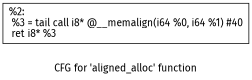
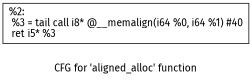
(33, 34) -> (32, 34)
